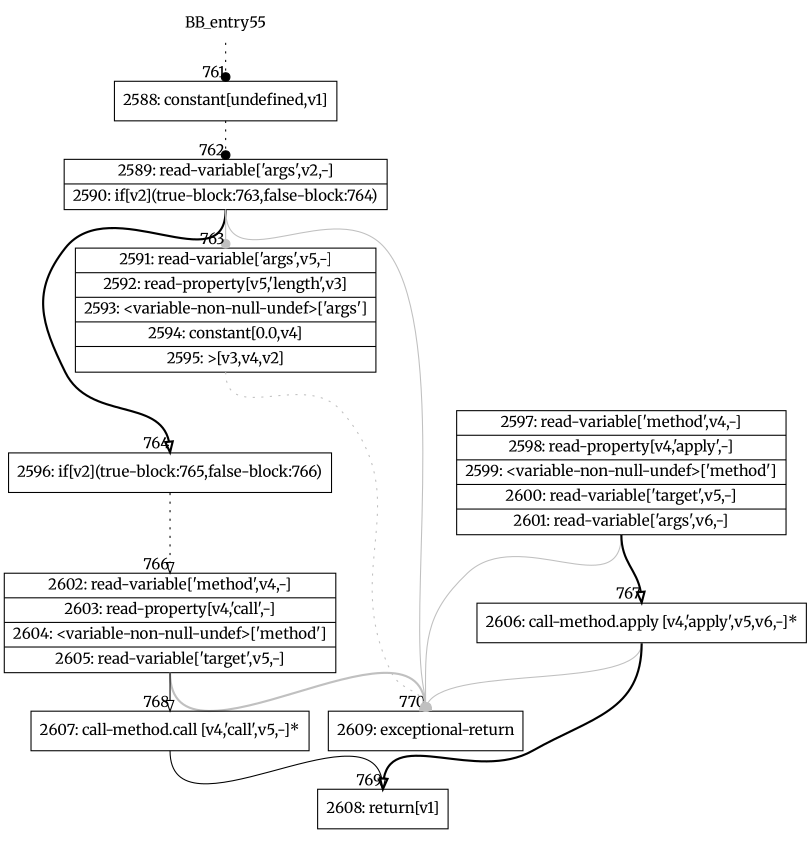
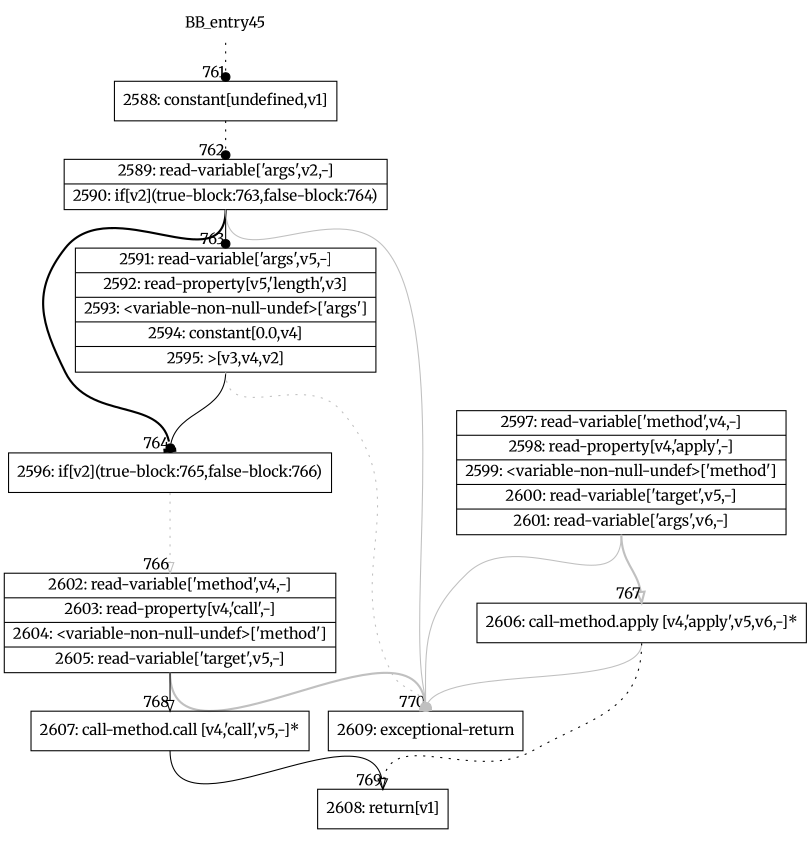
(226, 24) -> (226, 24)
(226, 224) -> (226, 224)
(46, 282) -> (46, 282)
none -> (202, 410)
(170, 528) -> (170, 528)
(629, 564) -> (629, 564)
(534, 750) -> (534, 750)
